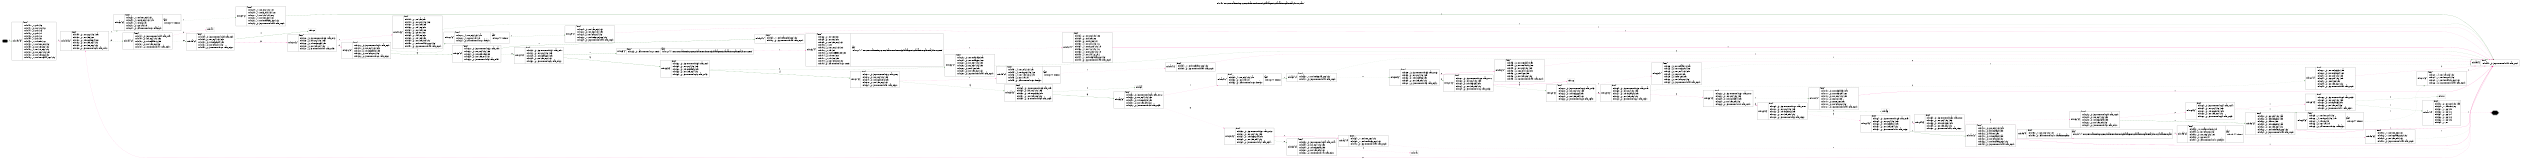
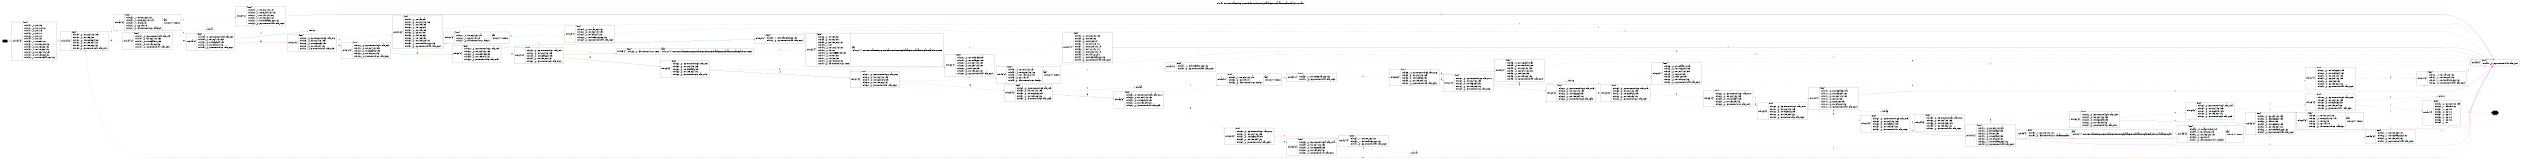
(2415, 71) -> (2385, 78)
